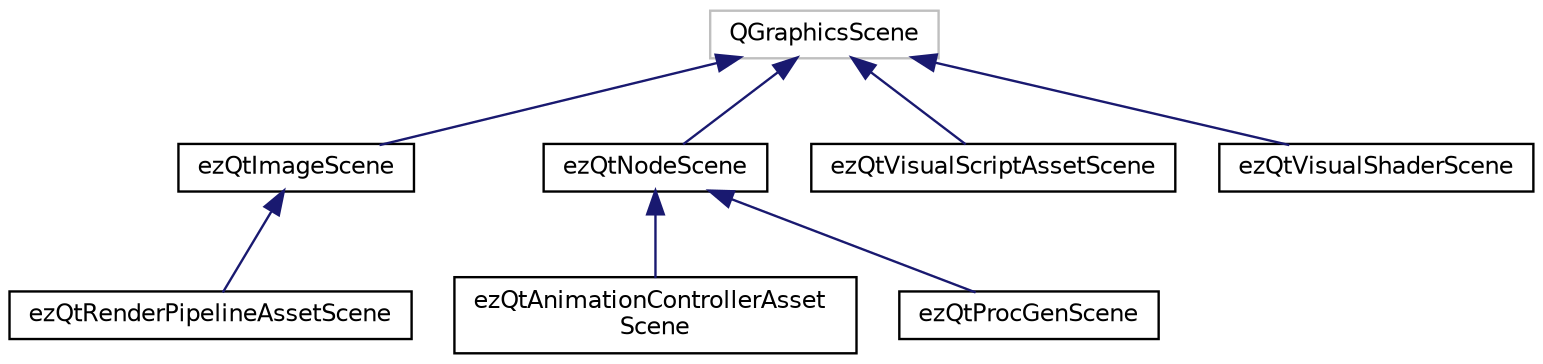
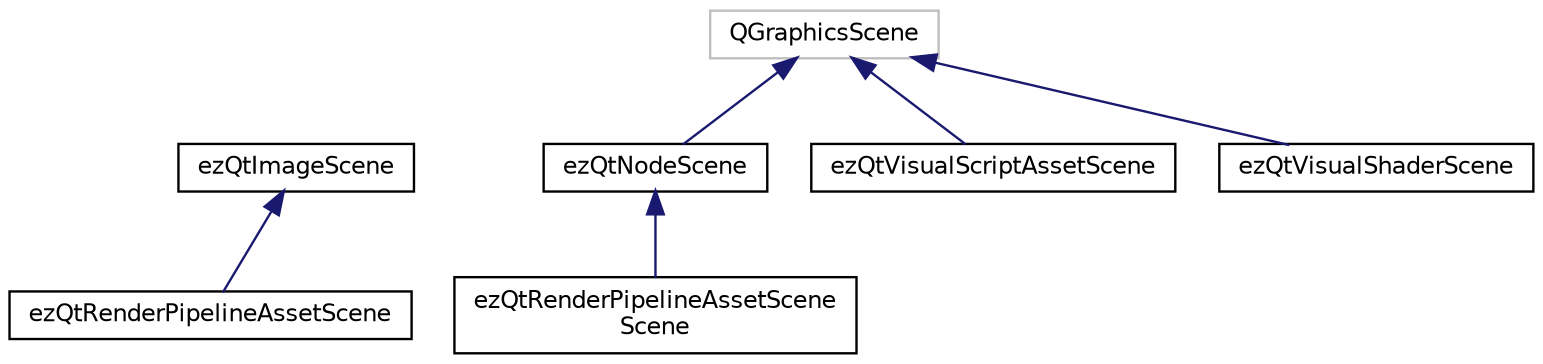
(548, 104) -> none
(655, 315) -> (655, 315)
(1029, 315) -> none
